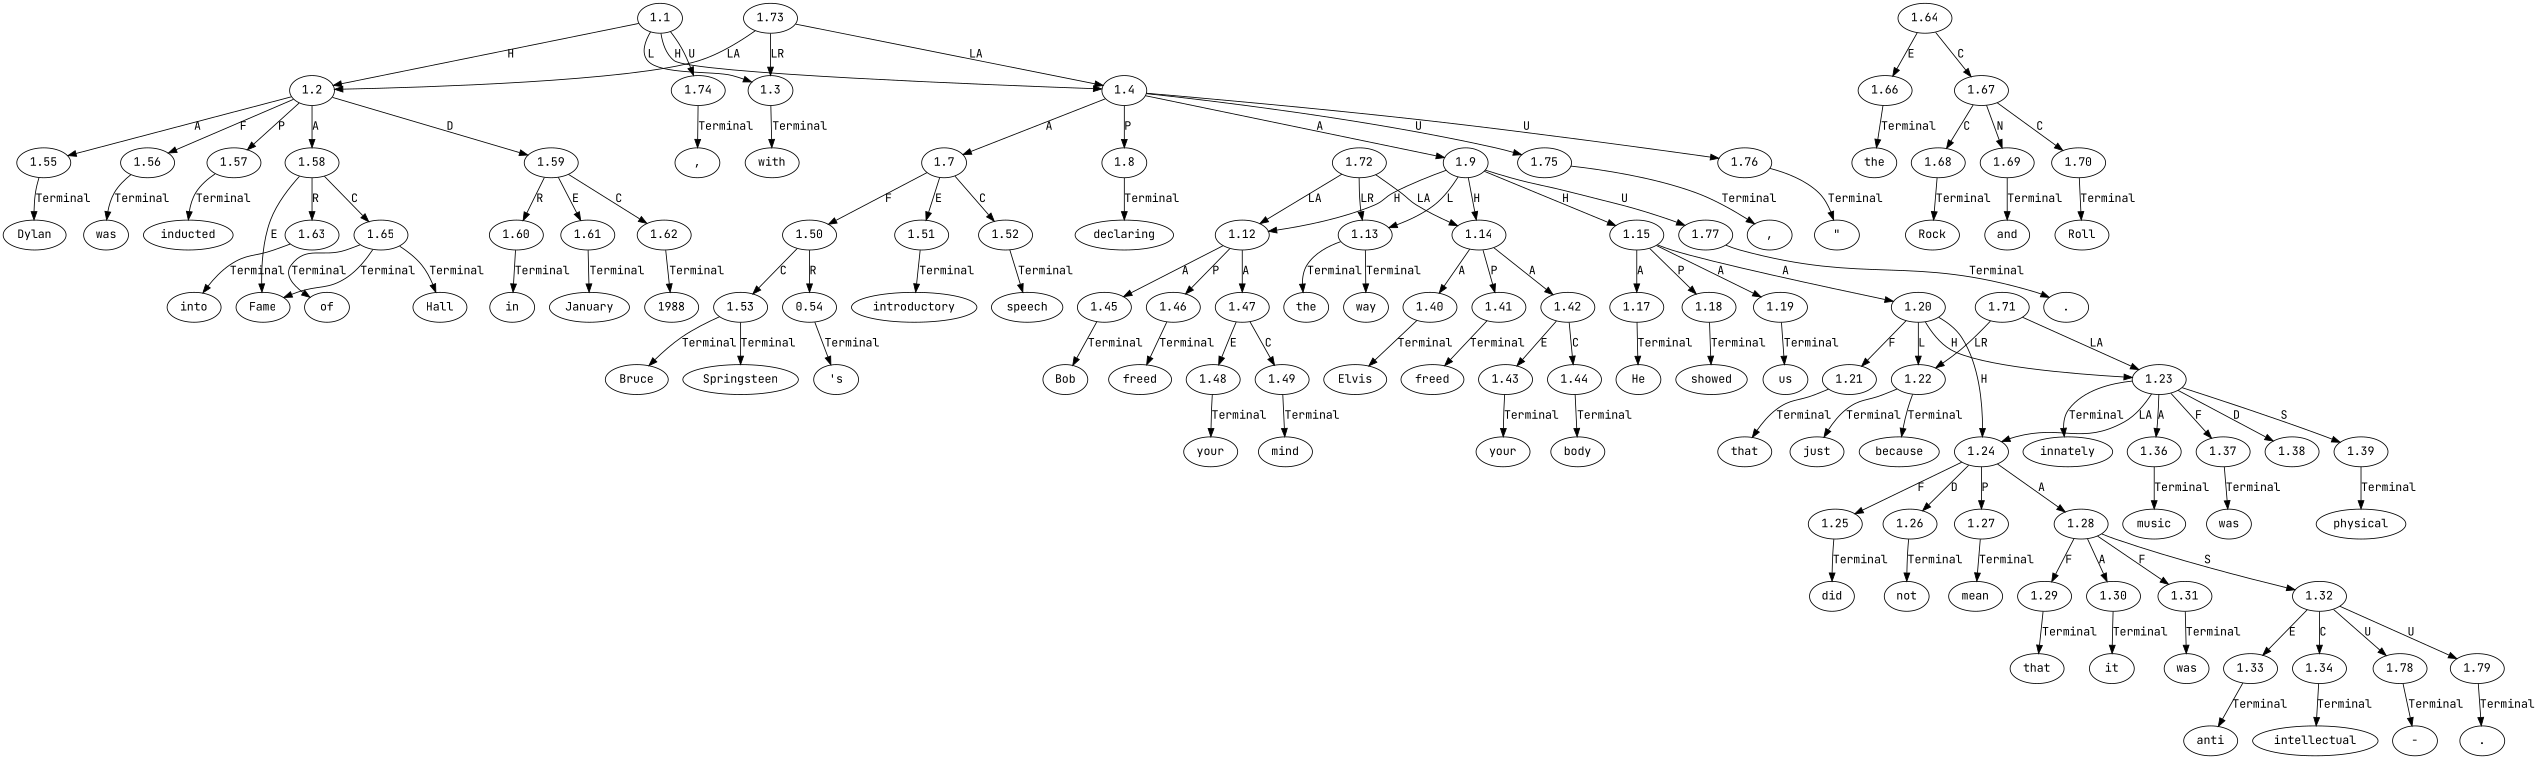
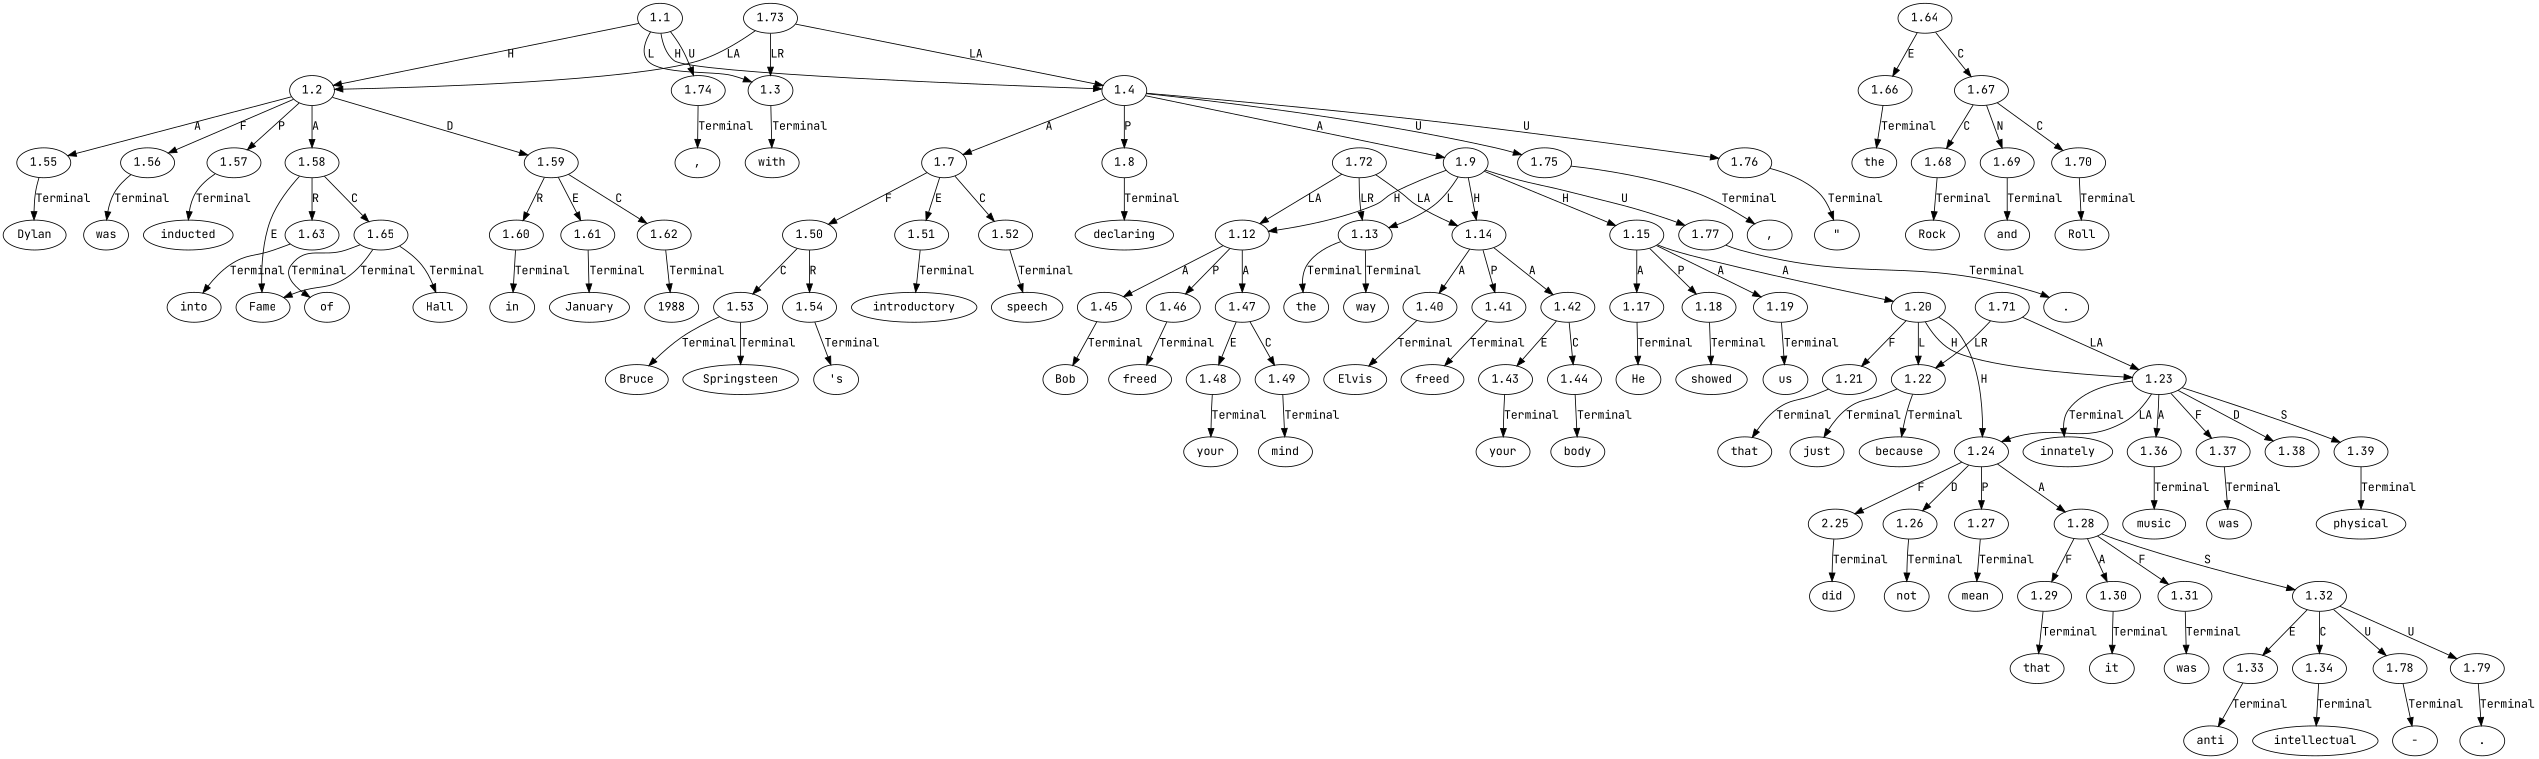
(810, 307) -> (810, 307)
(1835, 524) -> (1835, 524)
